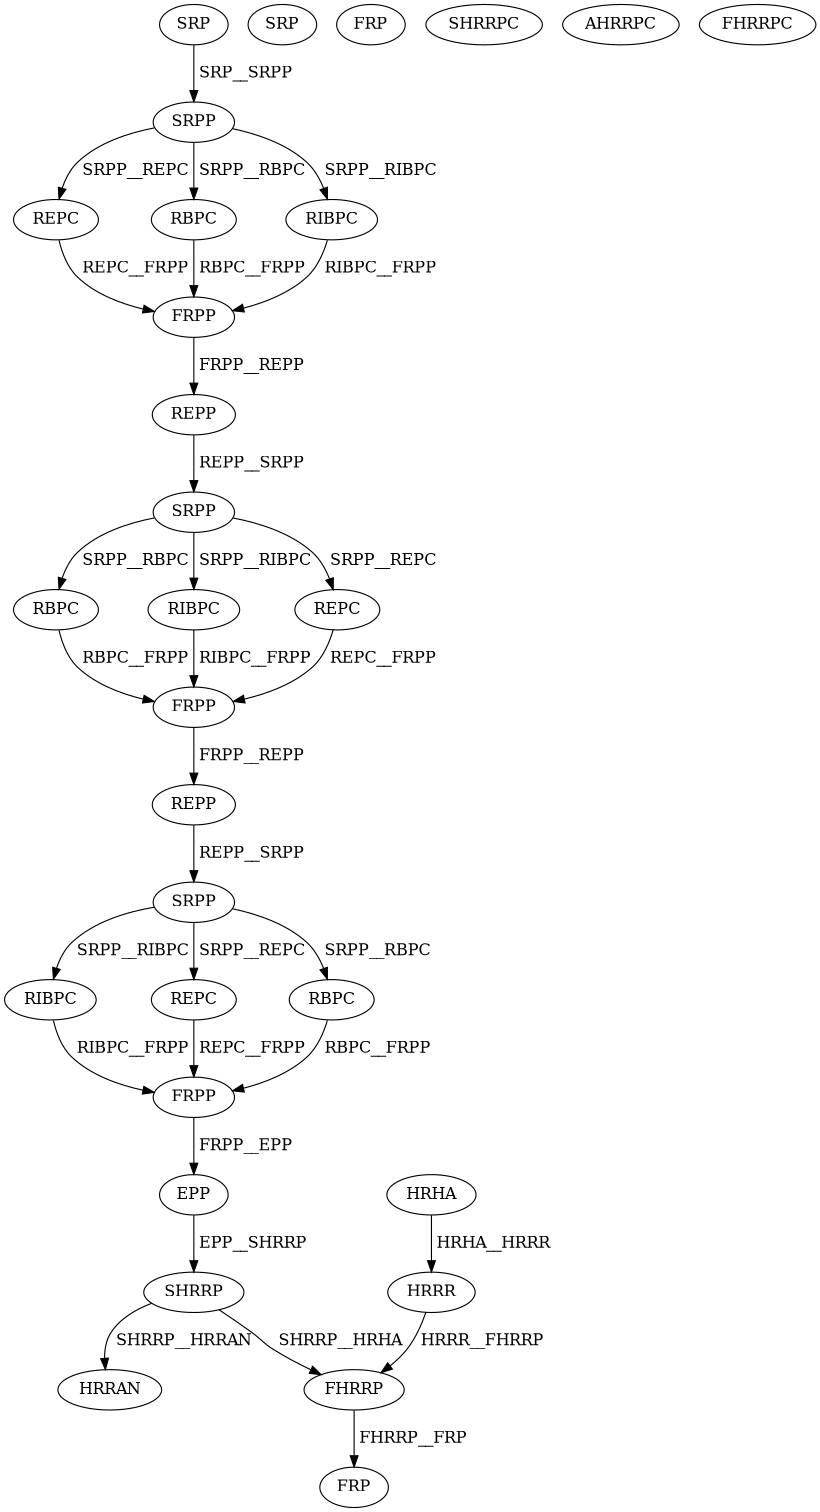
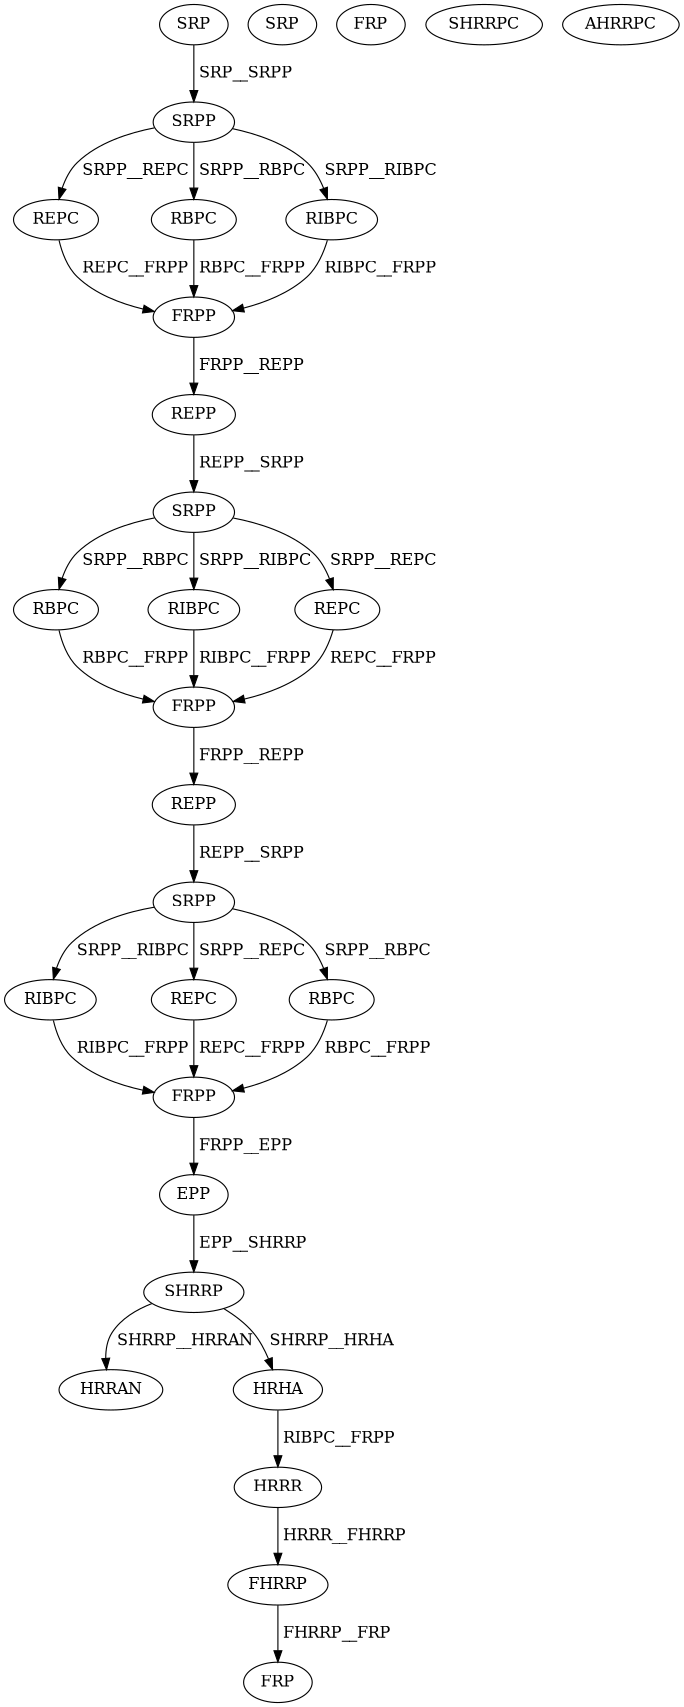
(758, 25) -> none
(491, 1244) -> (337, 1439)
(264, 1342) -> (251, 1330)
